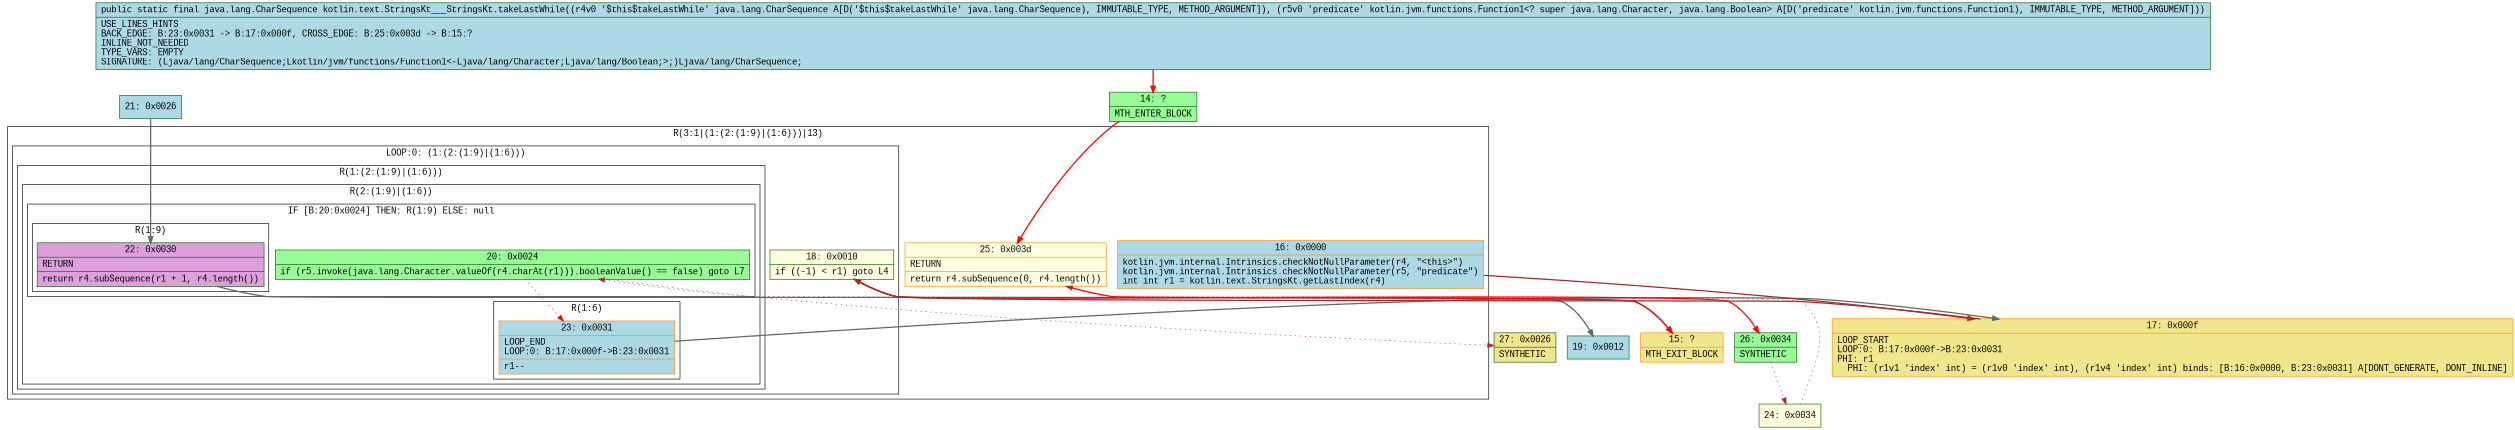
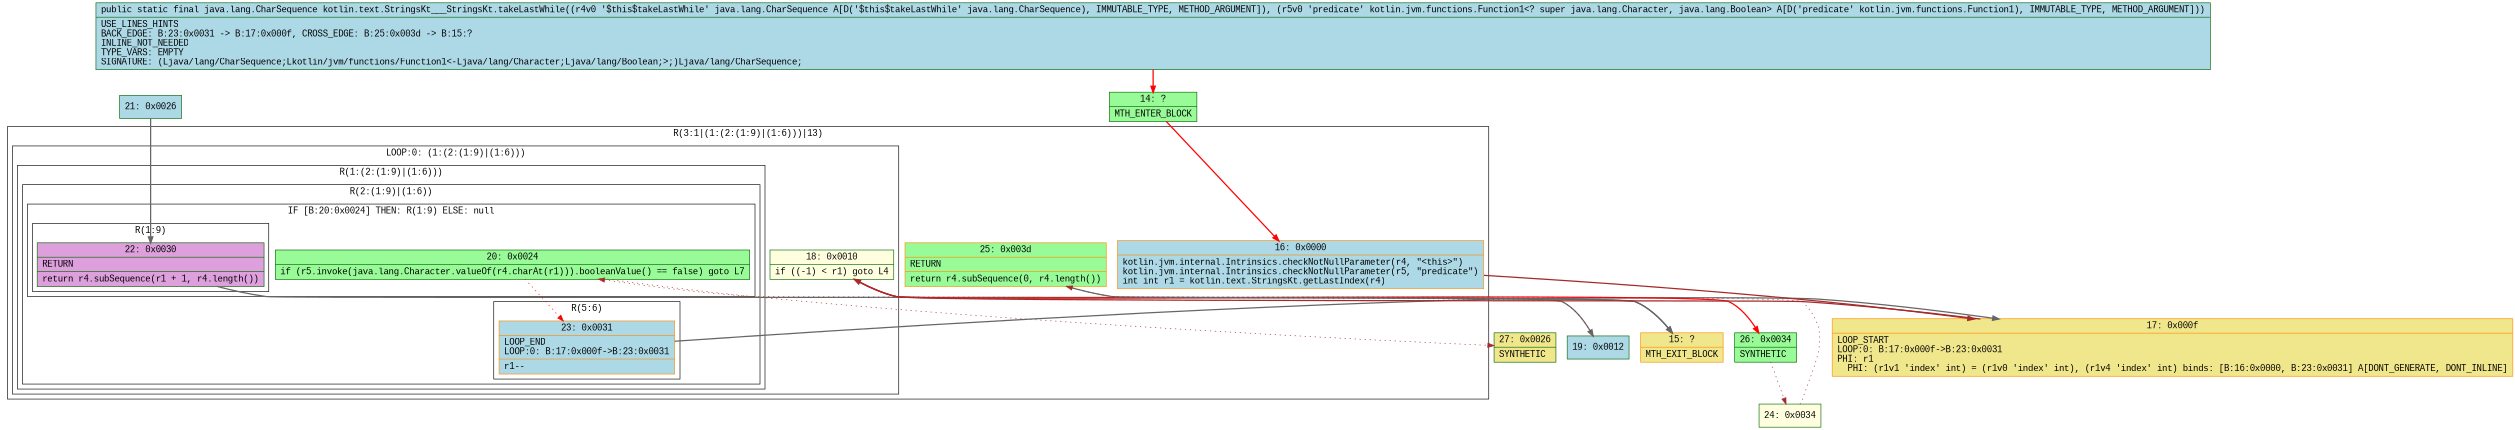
(1065, 175) -> (1220, 179)
(1006, 265) -> (1006, 265)
(1372, 298) -> (1372, 298)
(587, 309) -> (587, 309)
